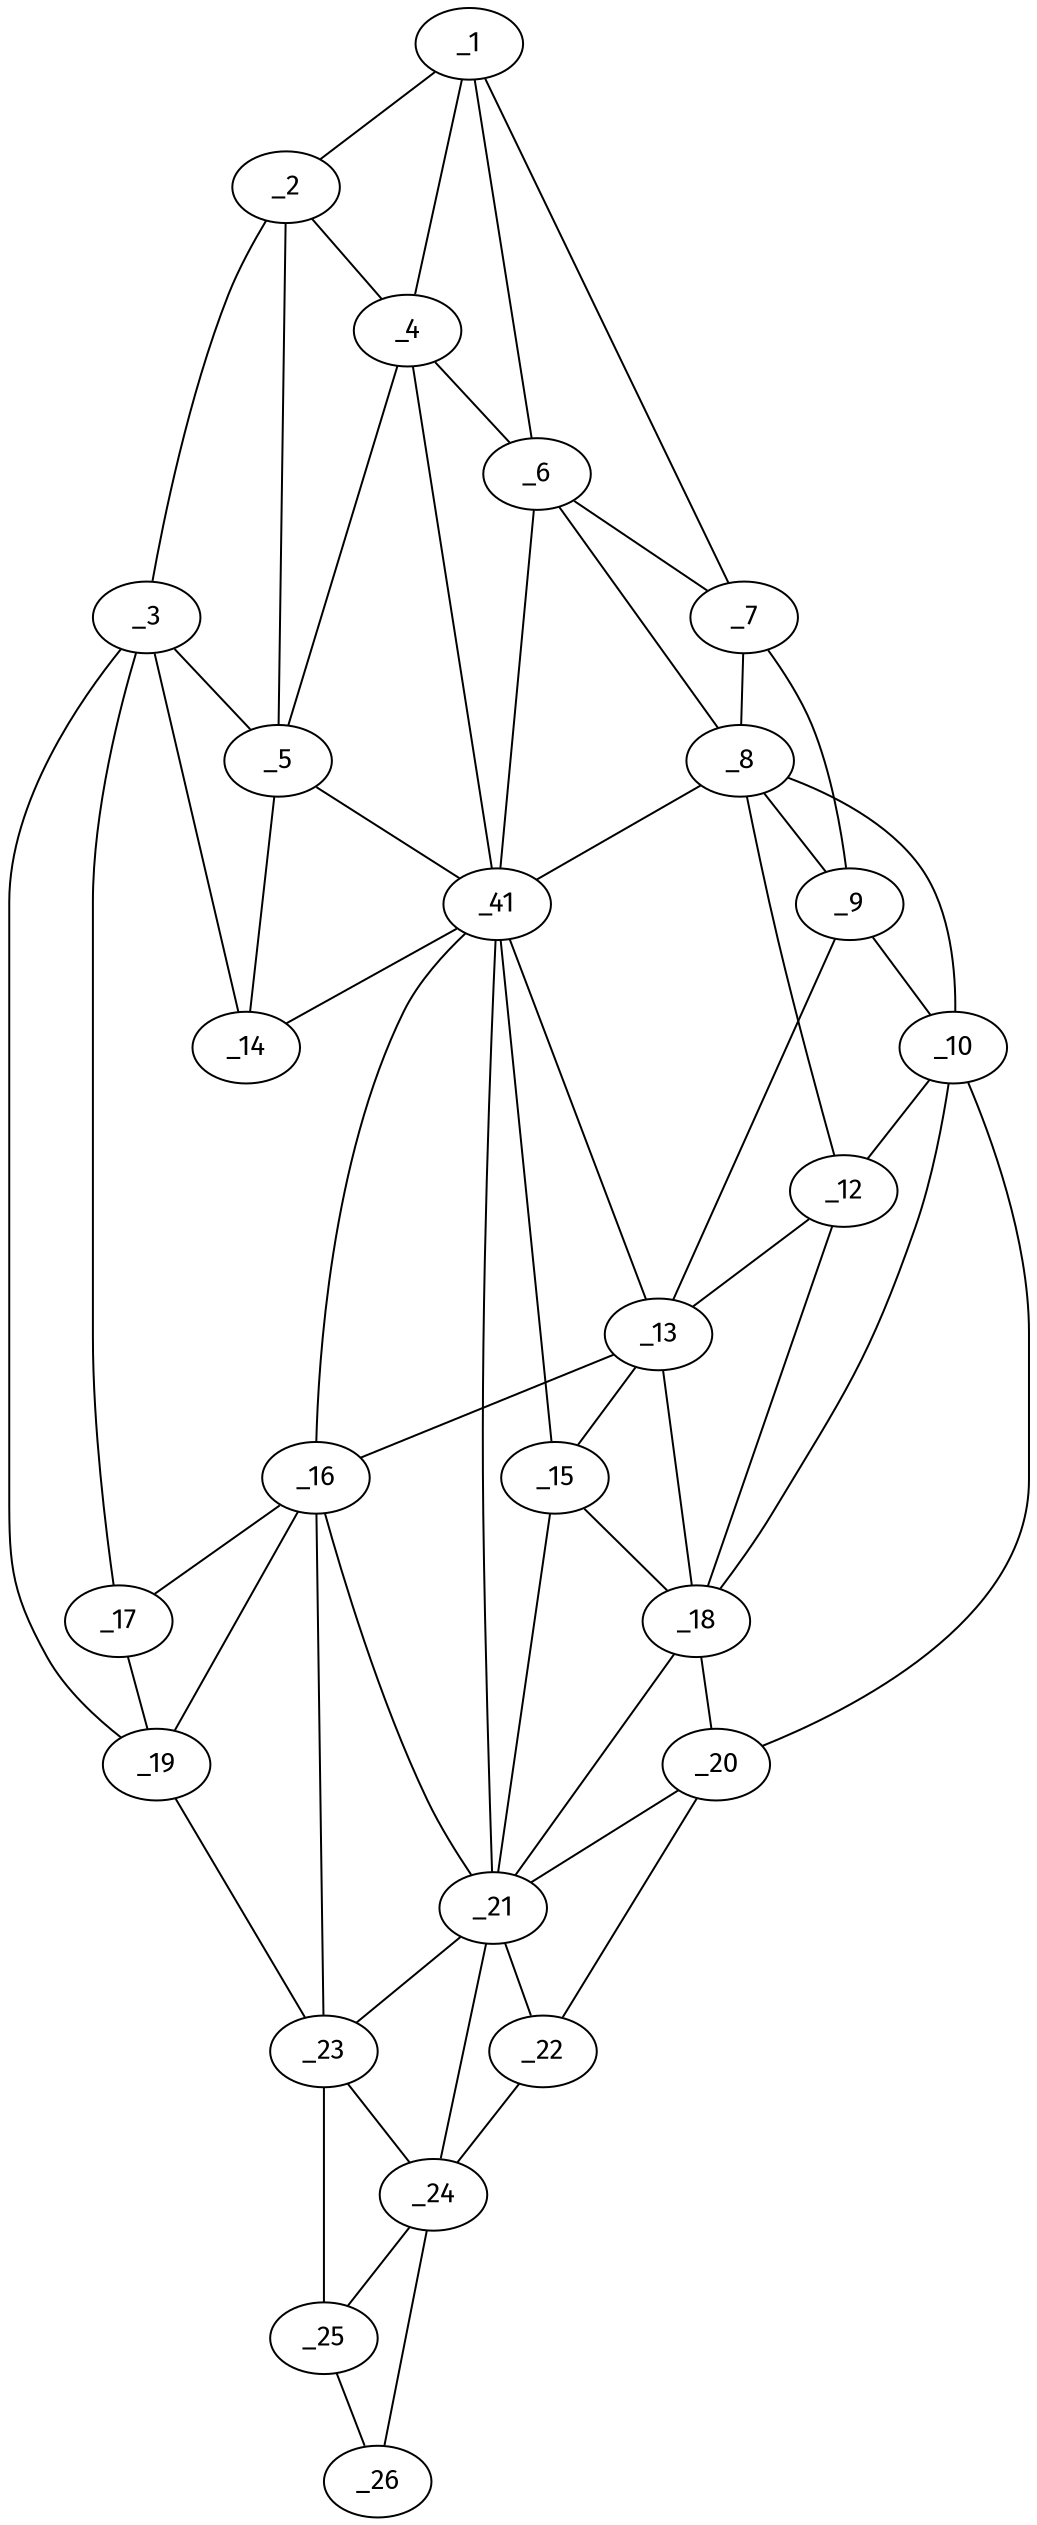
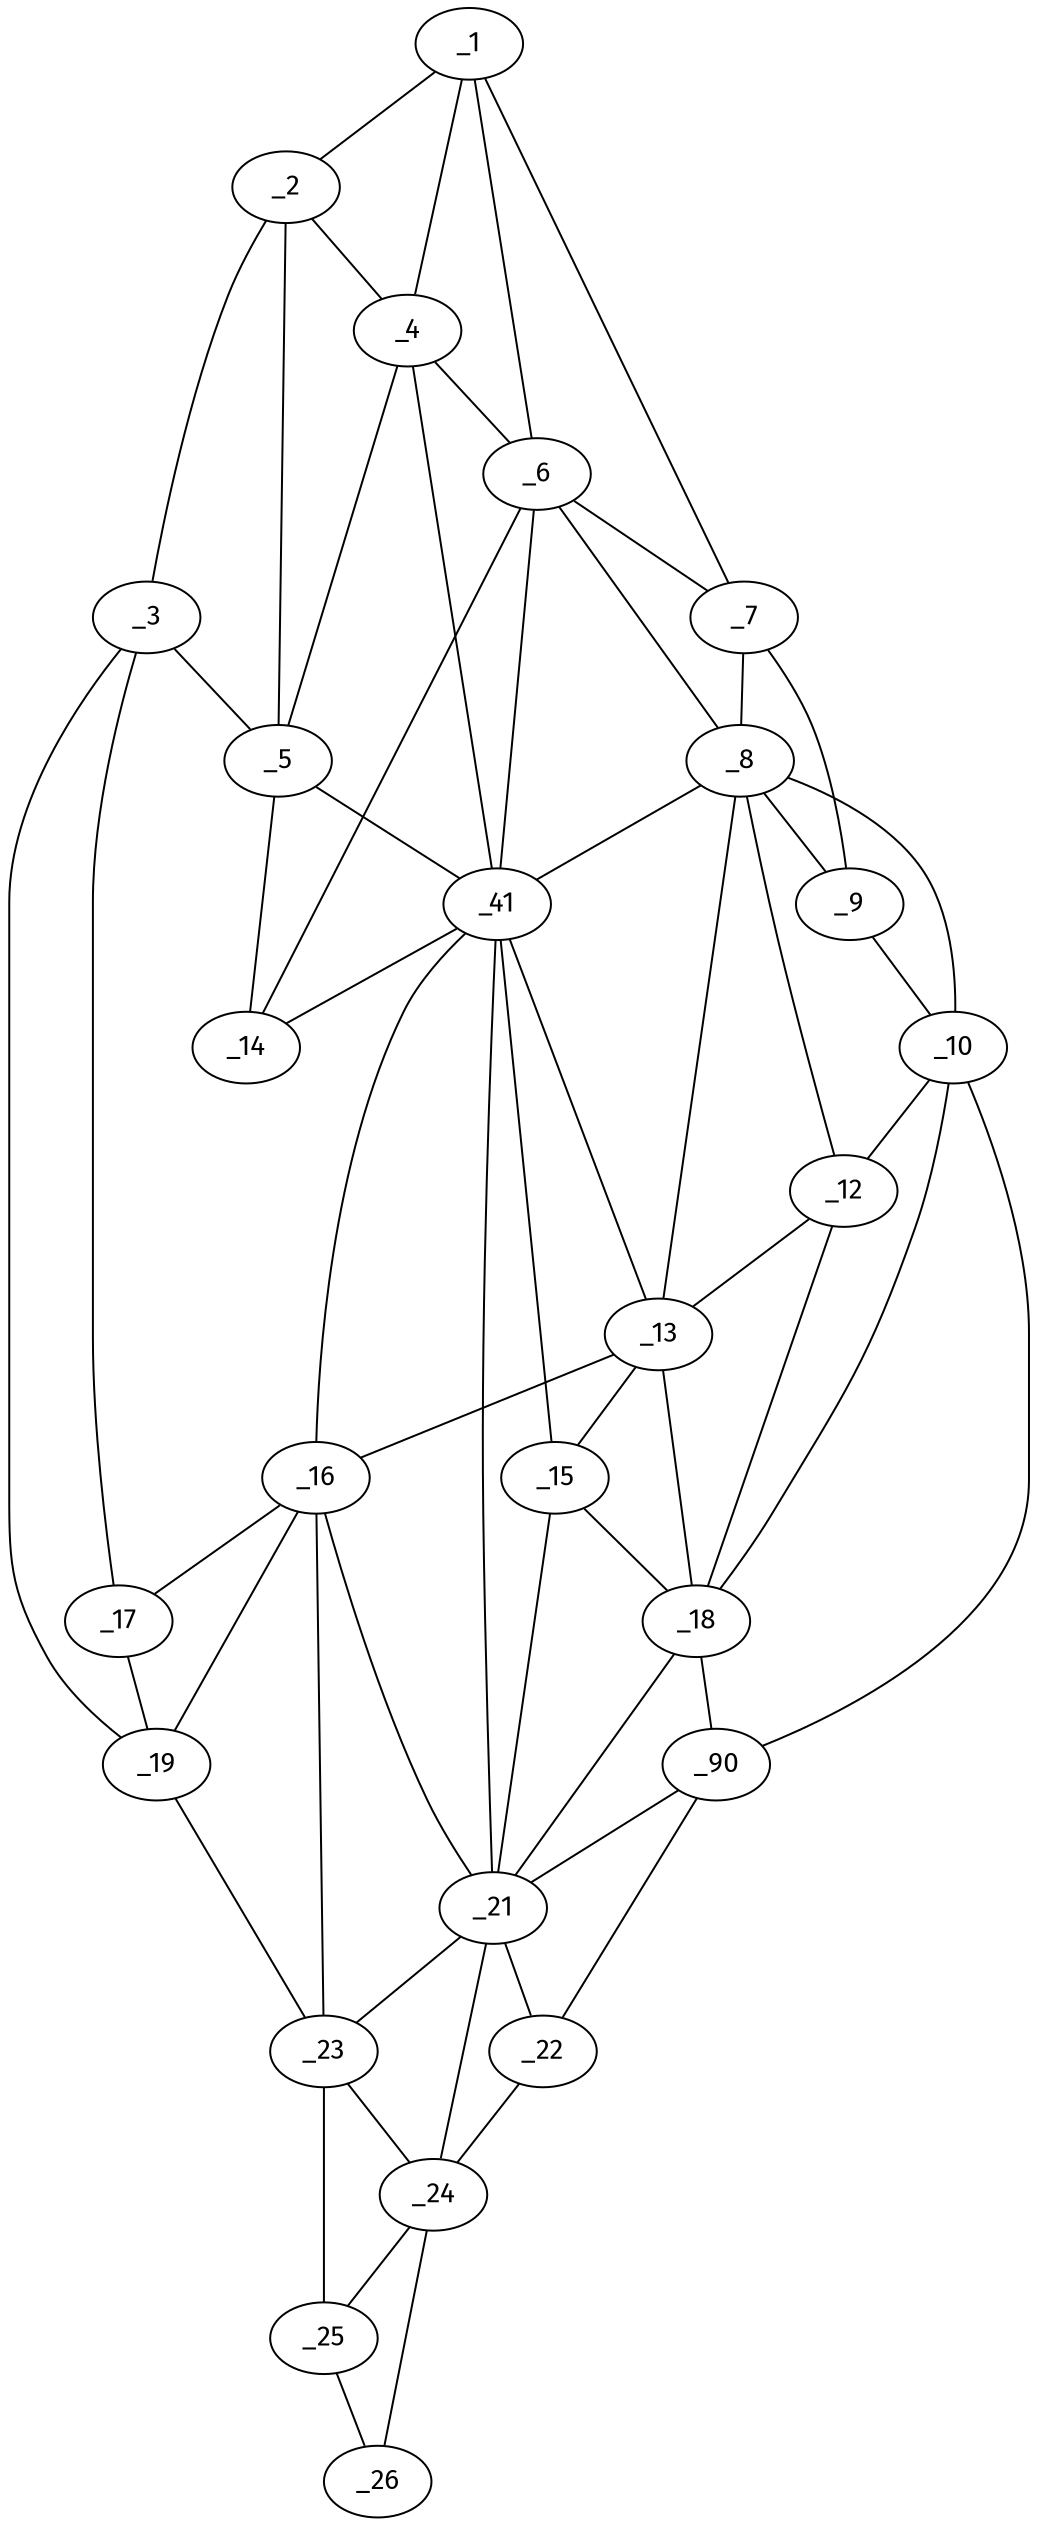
(197, 833) -> (392, 761)
(754, 1119) -> (699, 1048)
(716, 1765) -> (716, 1765)
